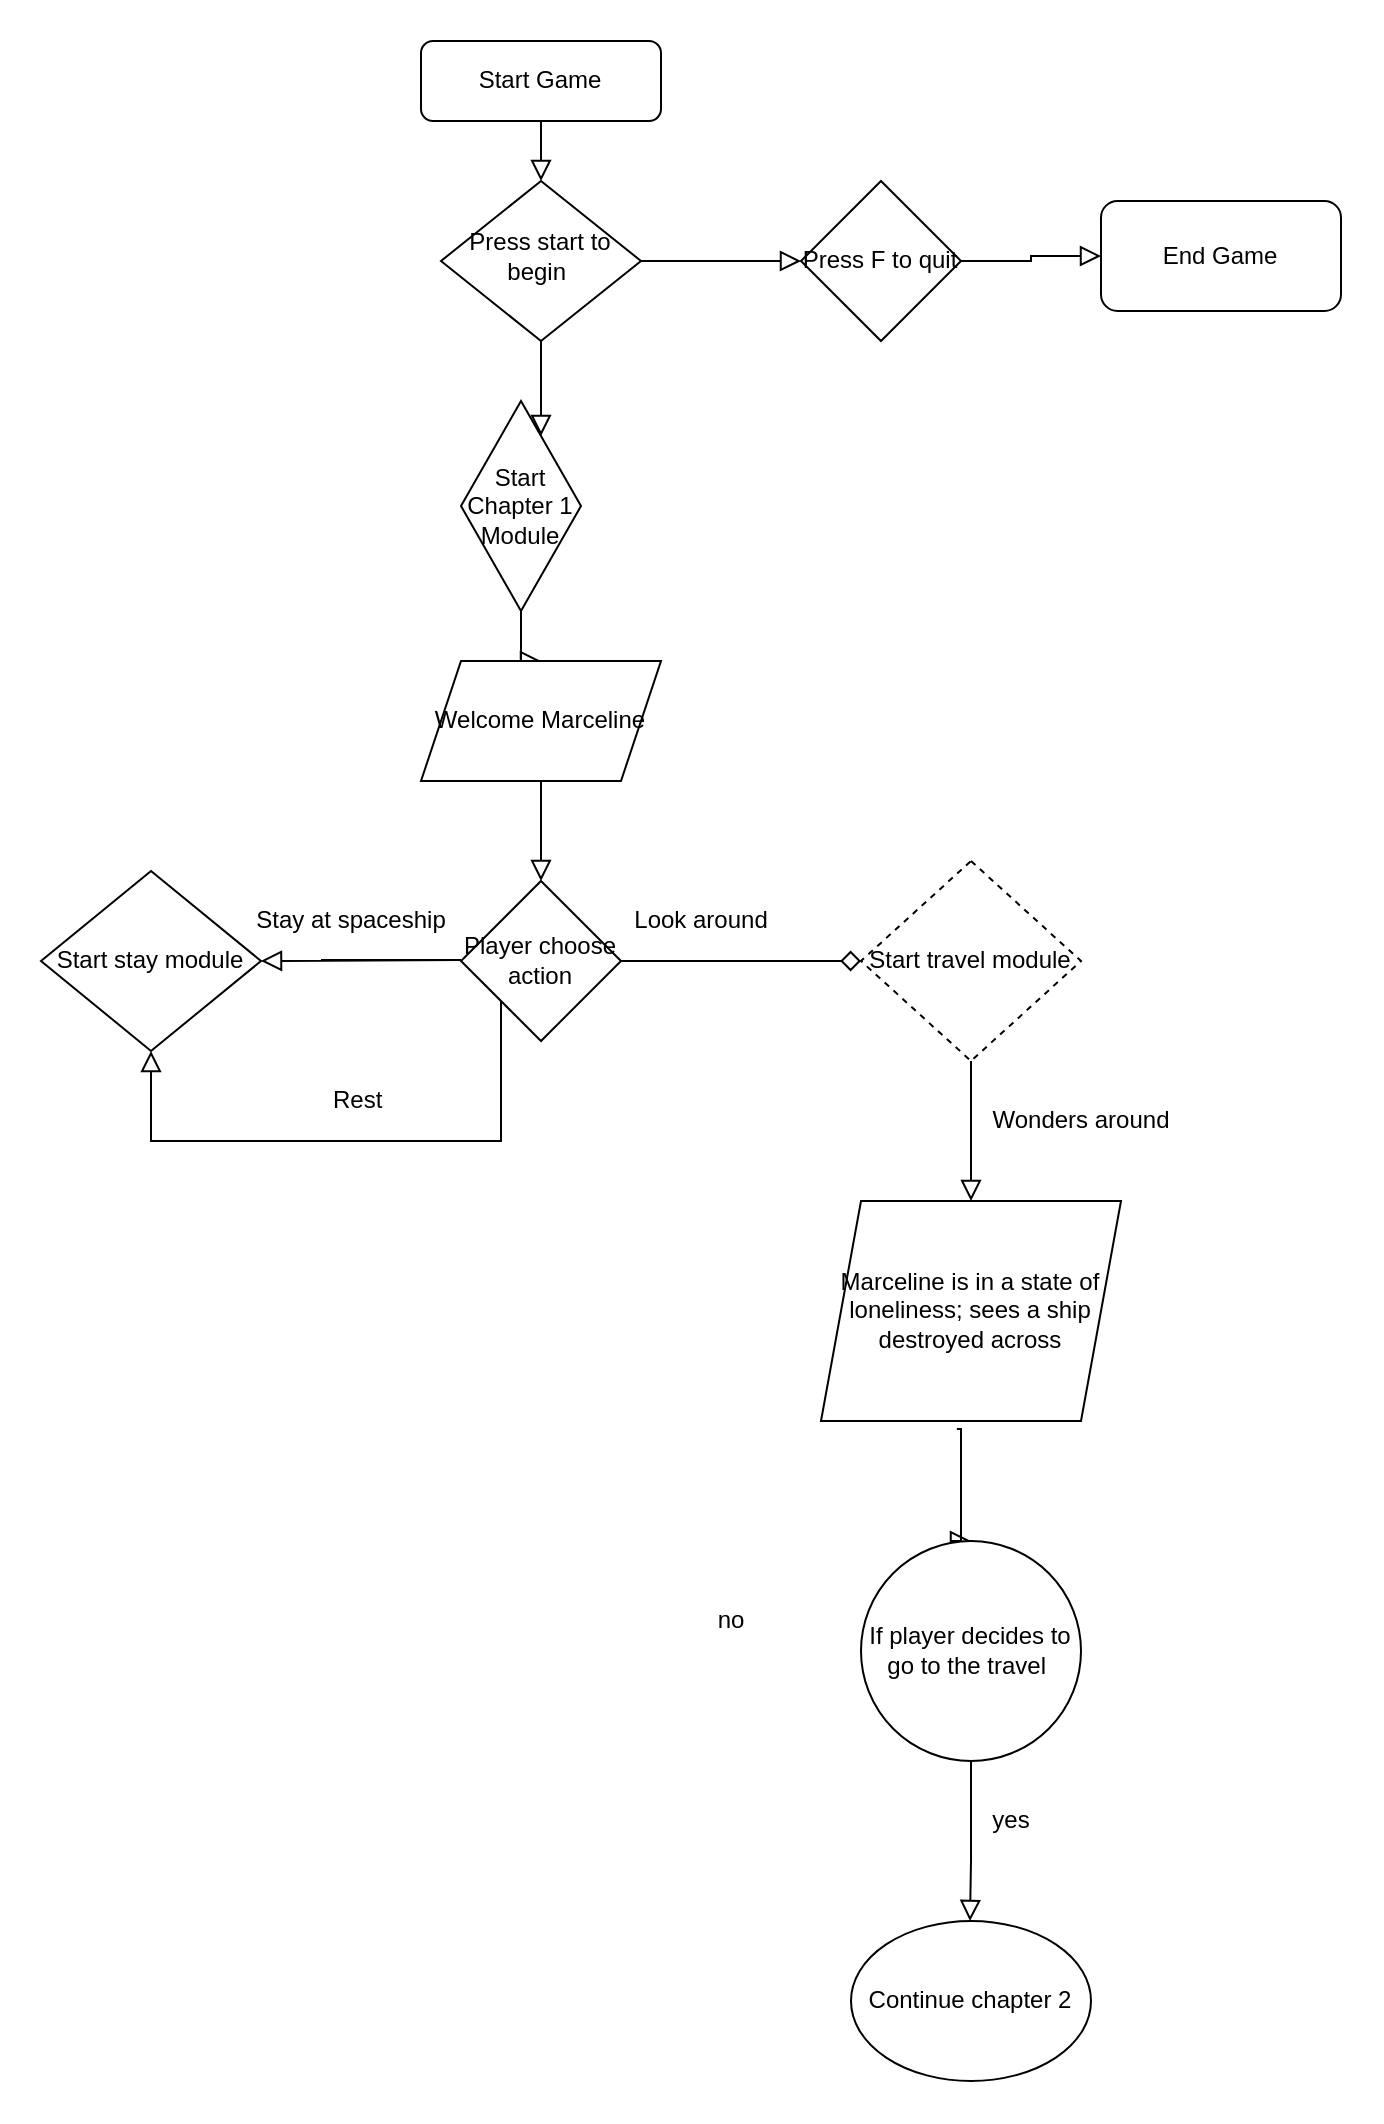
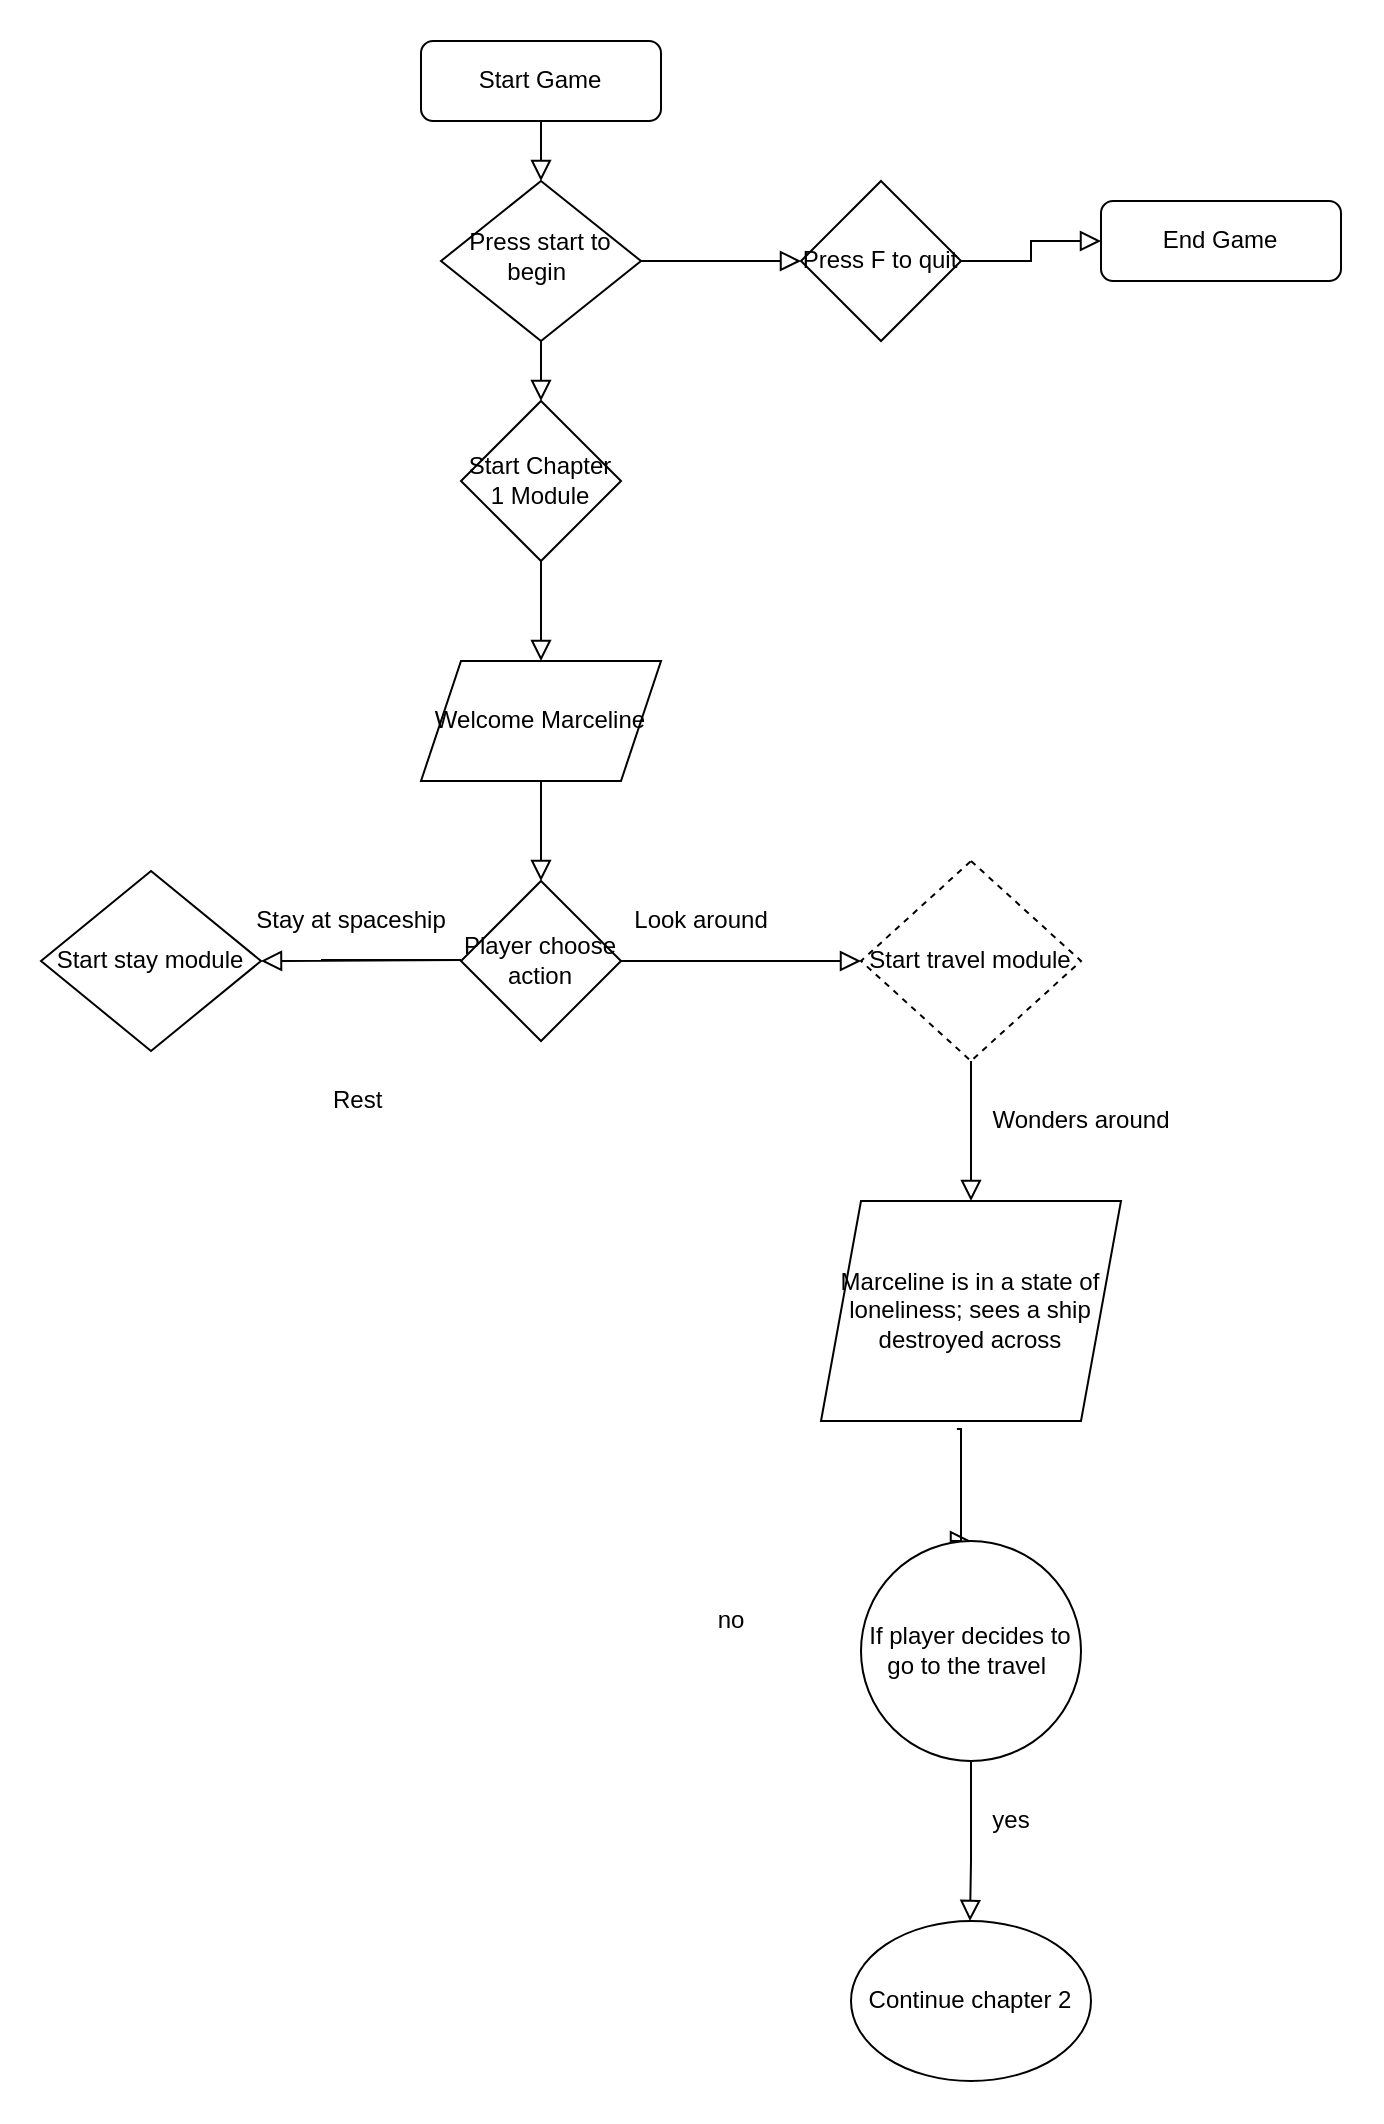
(1221, 256) -> (1221, 241)
(521, 506) -> (541, 481)
(840, 961) -> (839, 961)
(362, 1141) -> none
